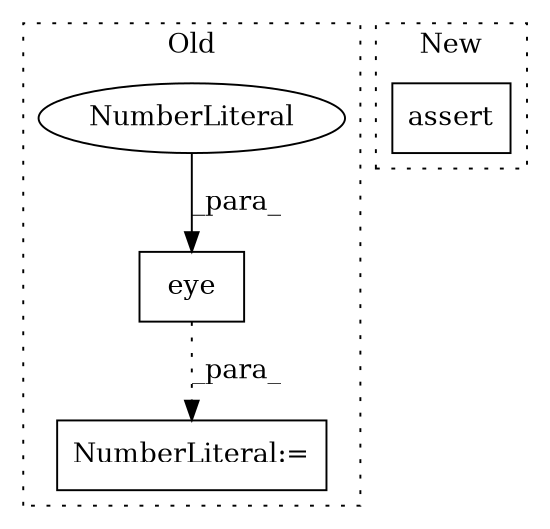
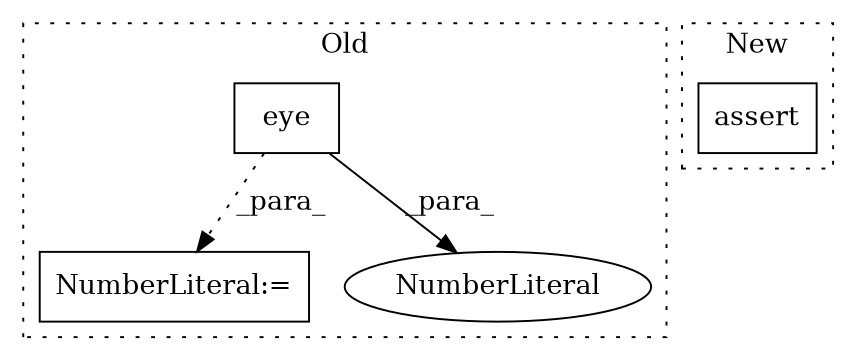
(192, 193) -> (385, 197)
